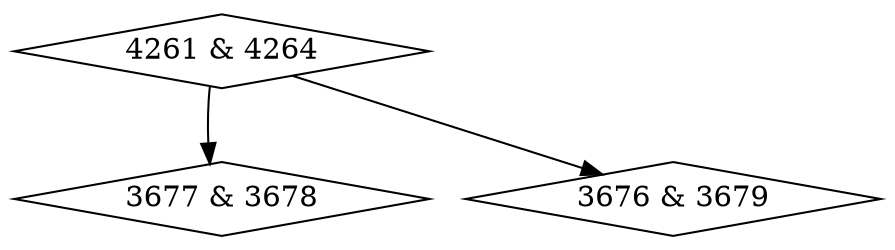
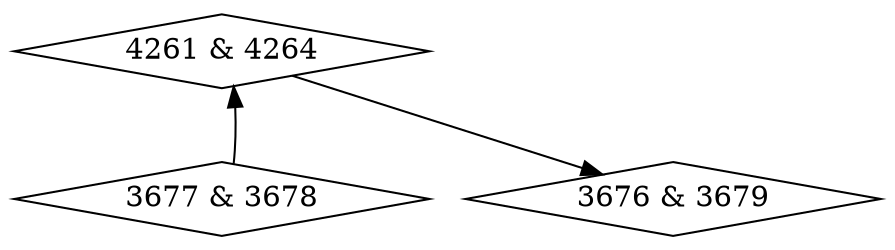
(208, 115) -> (235, 136)
